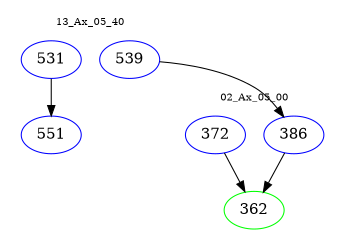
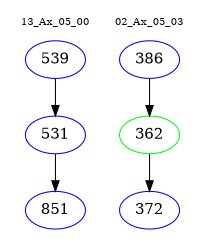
(90, 22) -> (55, 22)
(223, 74) -> (55, 92)
(255, 98) -> (150, 22)
(51, 135) -> (55, 210)
(232, 168) -> (150, 167)
